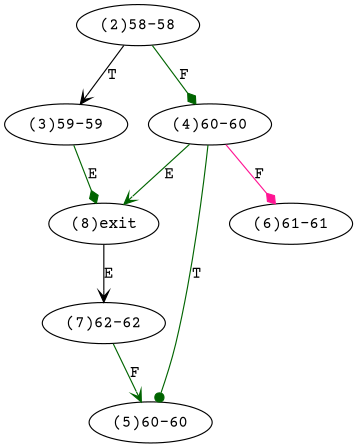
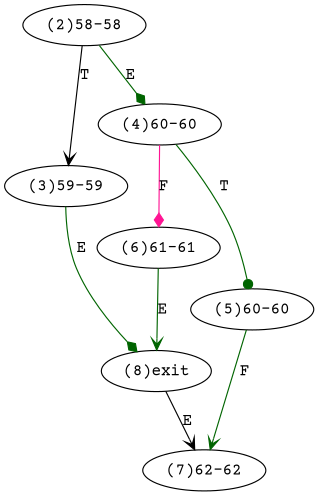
(184, 75) -> (131, 75)
(161, 170) -> (158, 303)
(125, 368) -> (230, 384)
